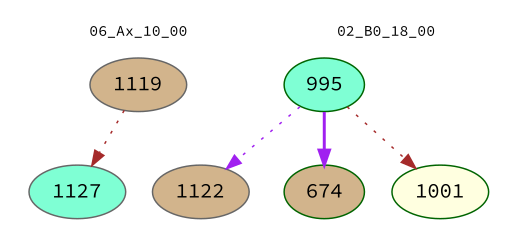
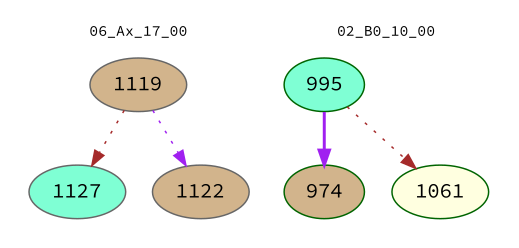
(139, 32) -> (139, 32)
(387, 32) -> (387, 32)
(281, 122) -> (166, 132)
(324, 192) -> (324, 192)
(440, 192) -> (440, 192)
